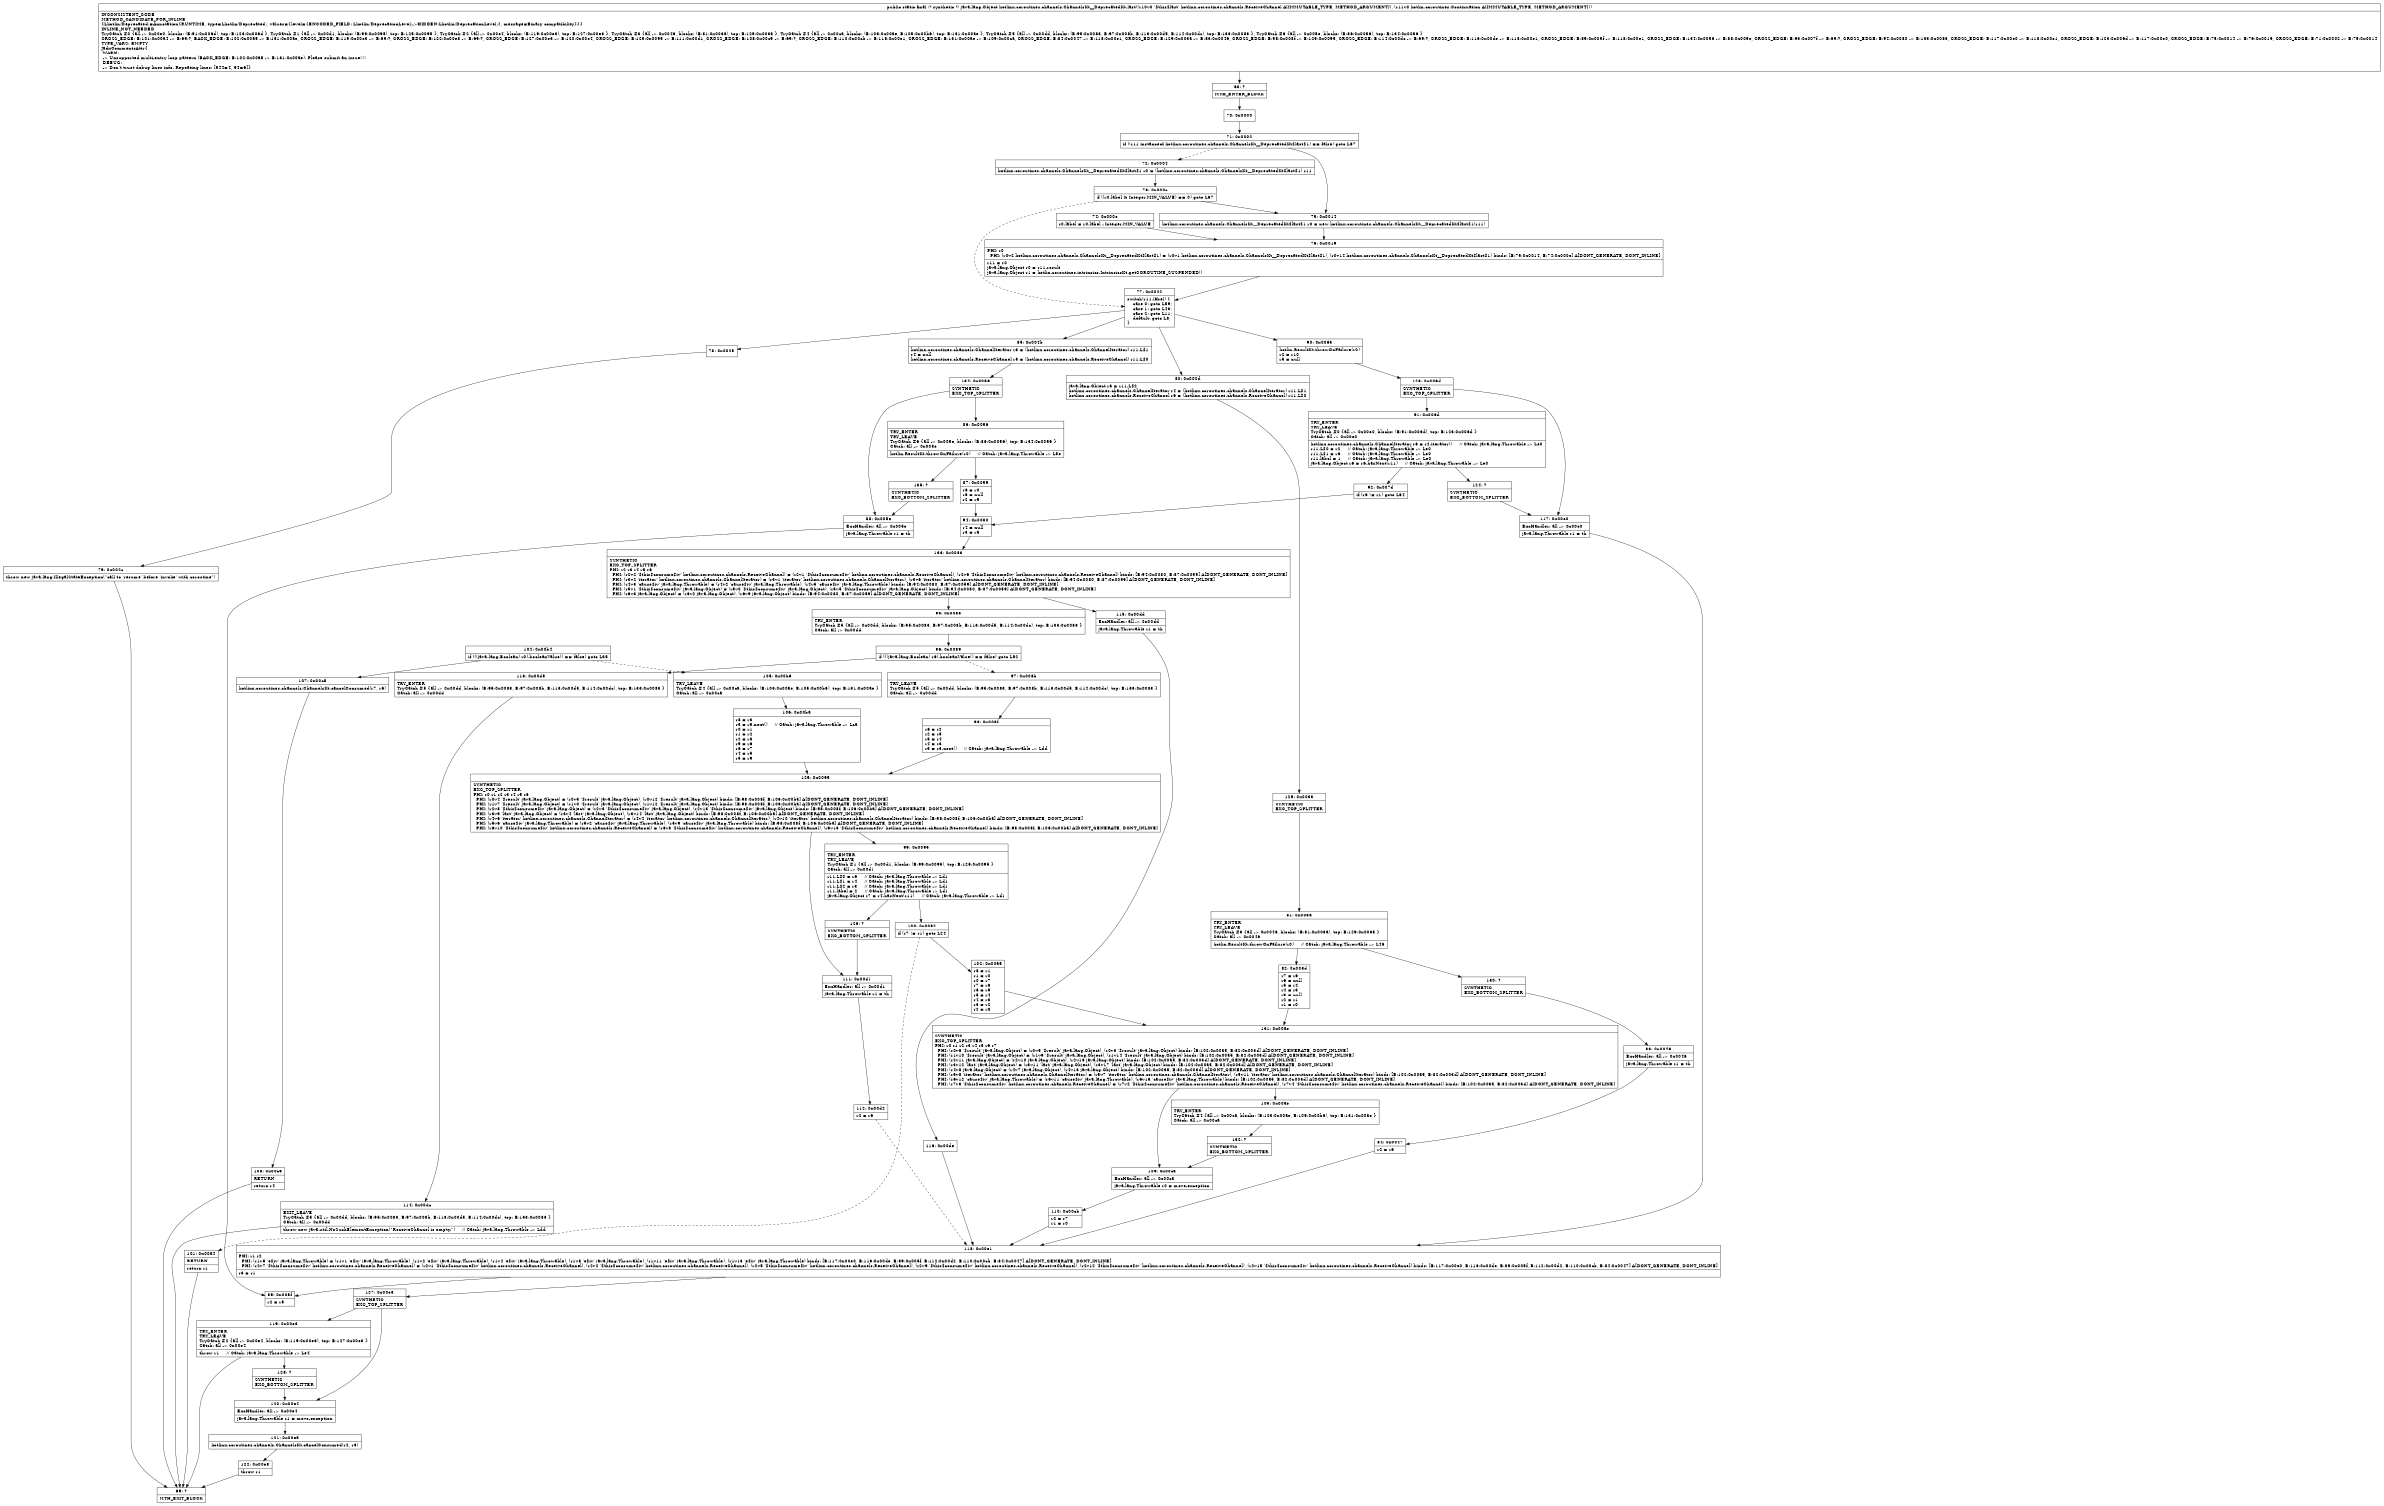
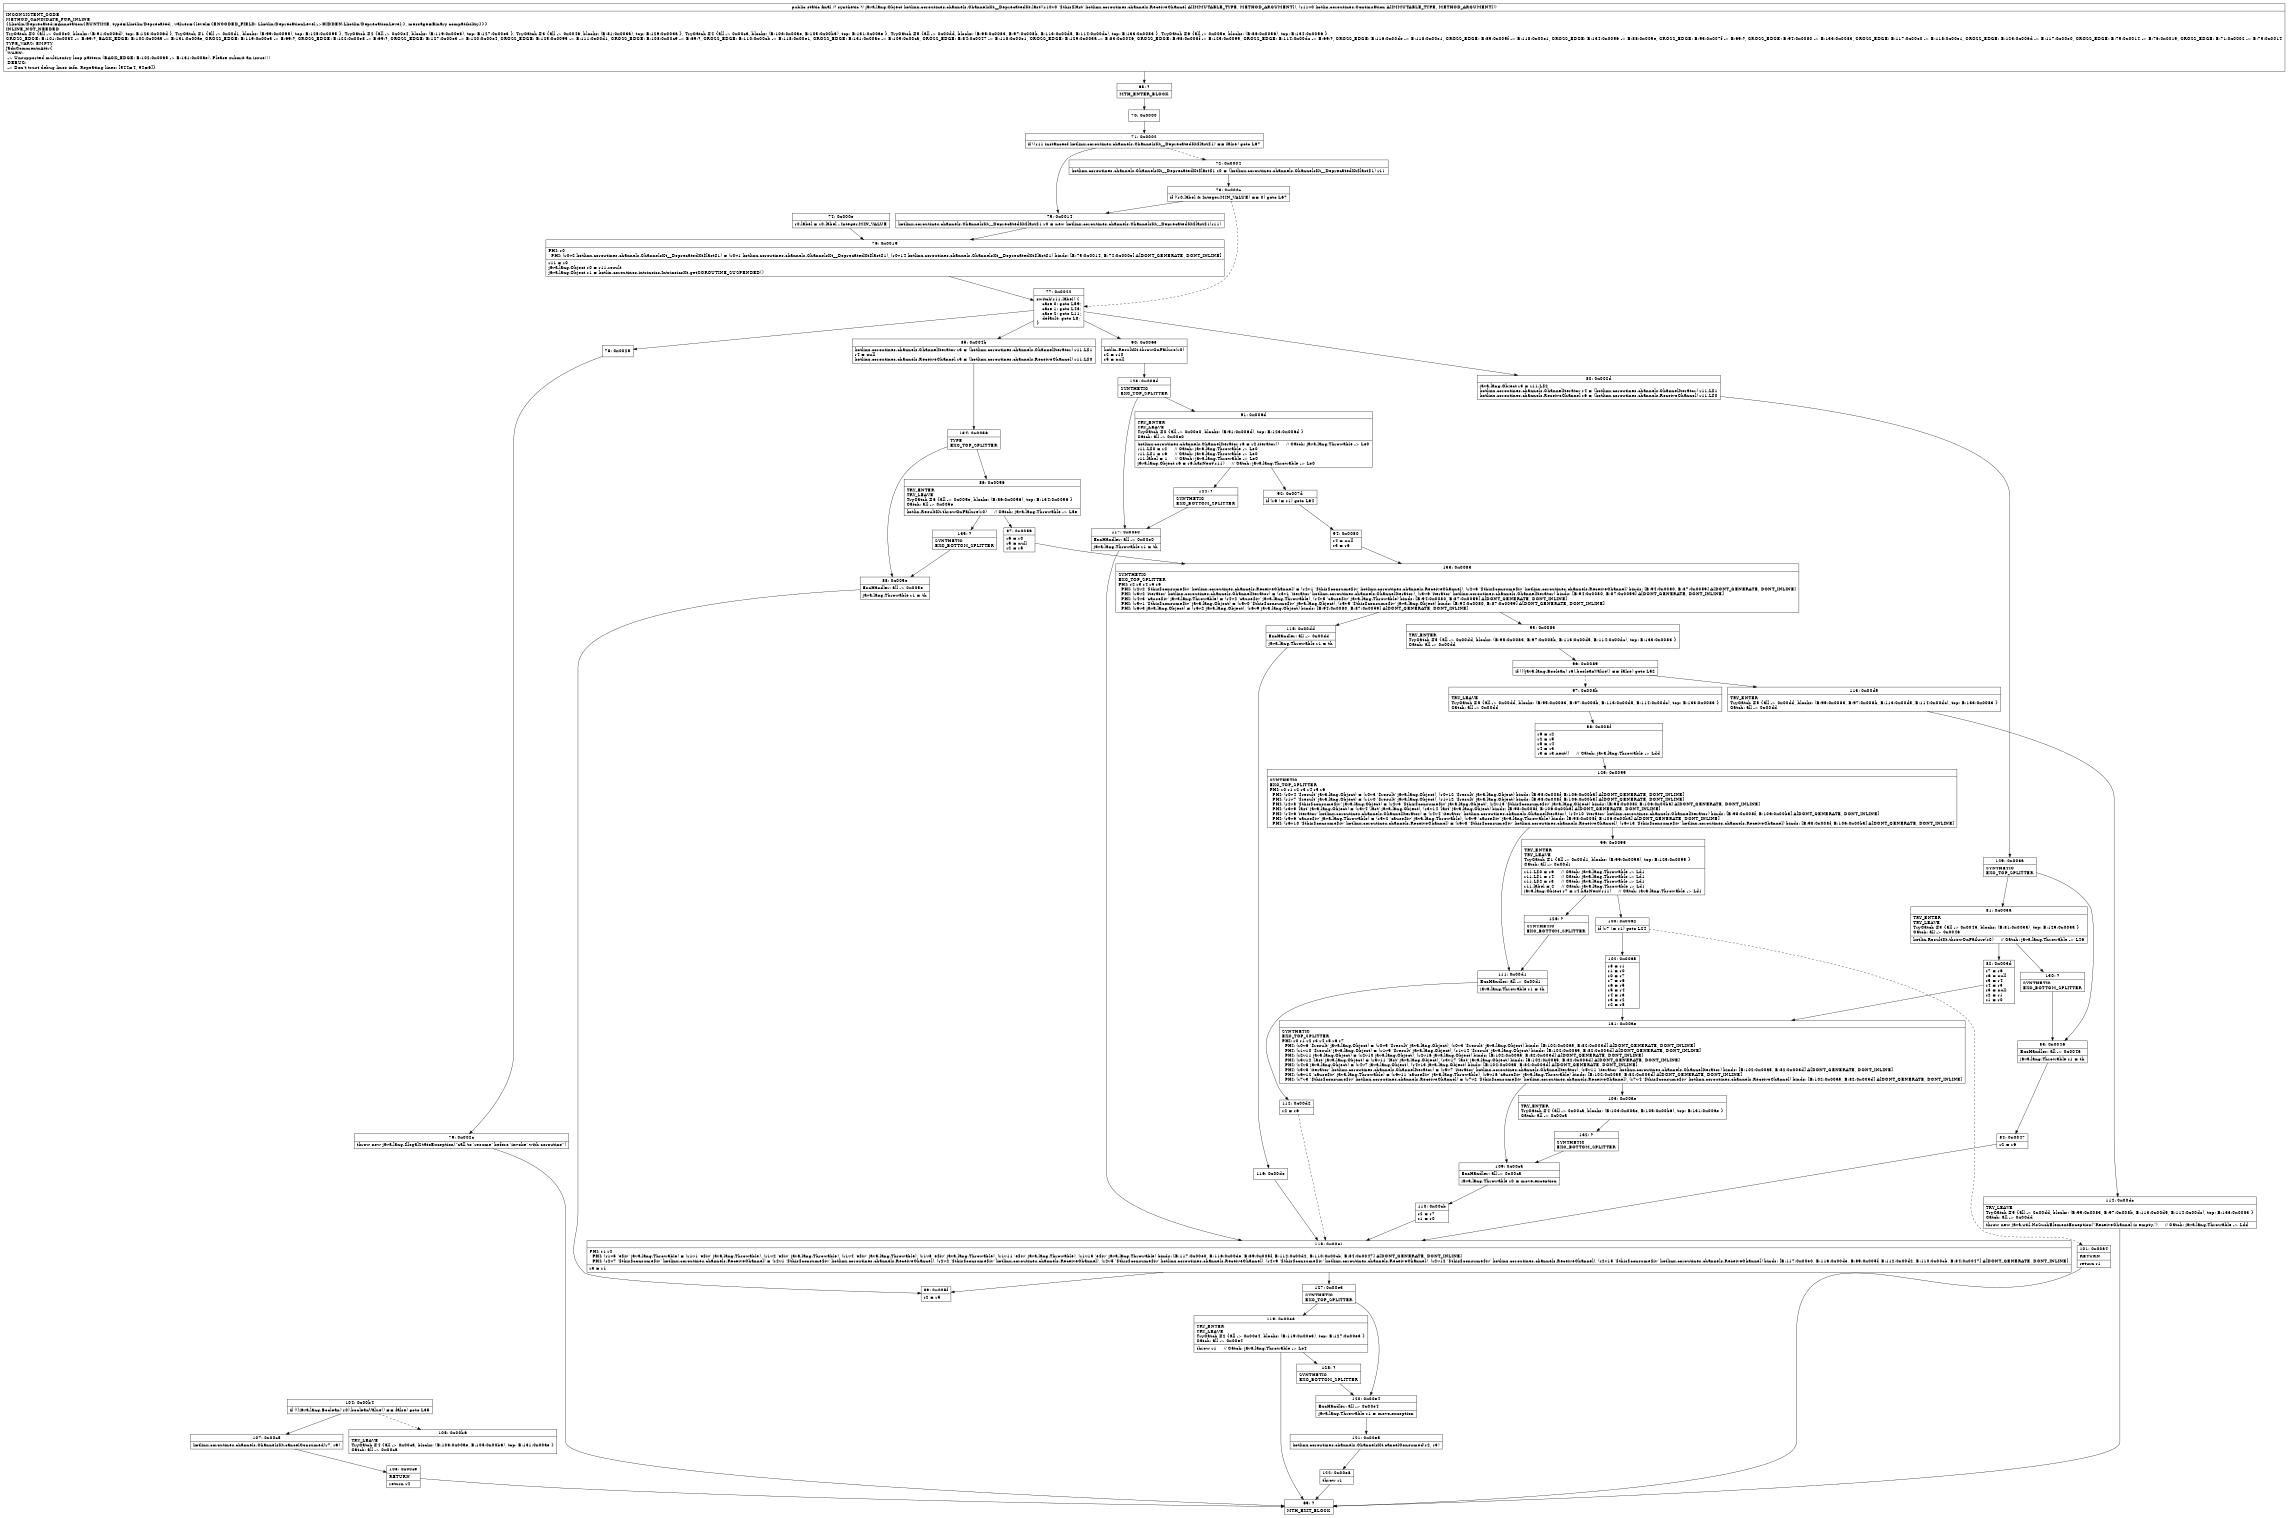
(966, 389) -> (956, 441)
(976, 509) -> (1108, 555)
(797, 736) -> none
none -> (2094, 943)
(298, 1213) -> (2000, 1208)
